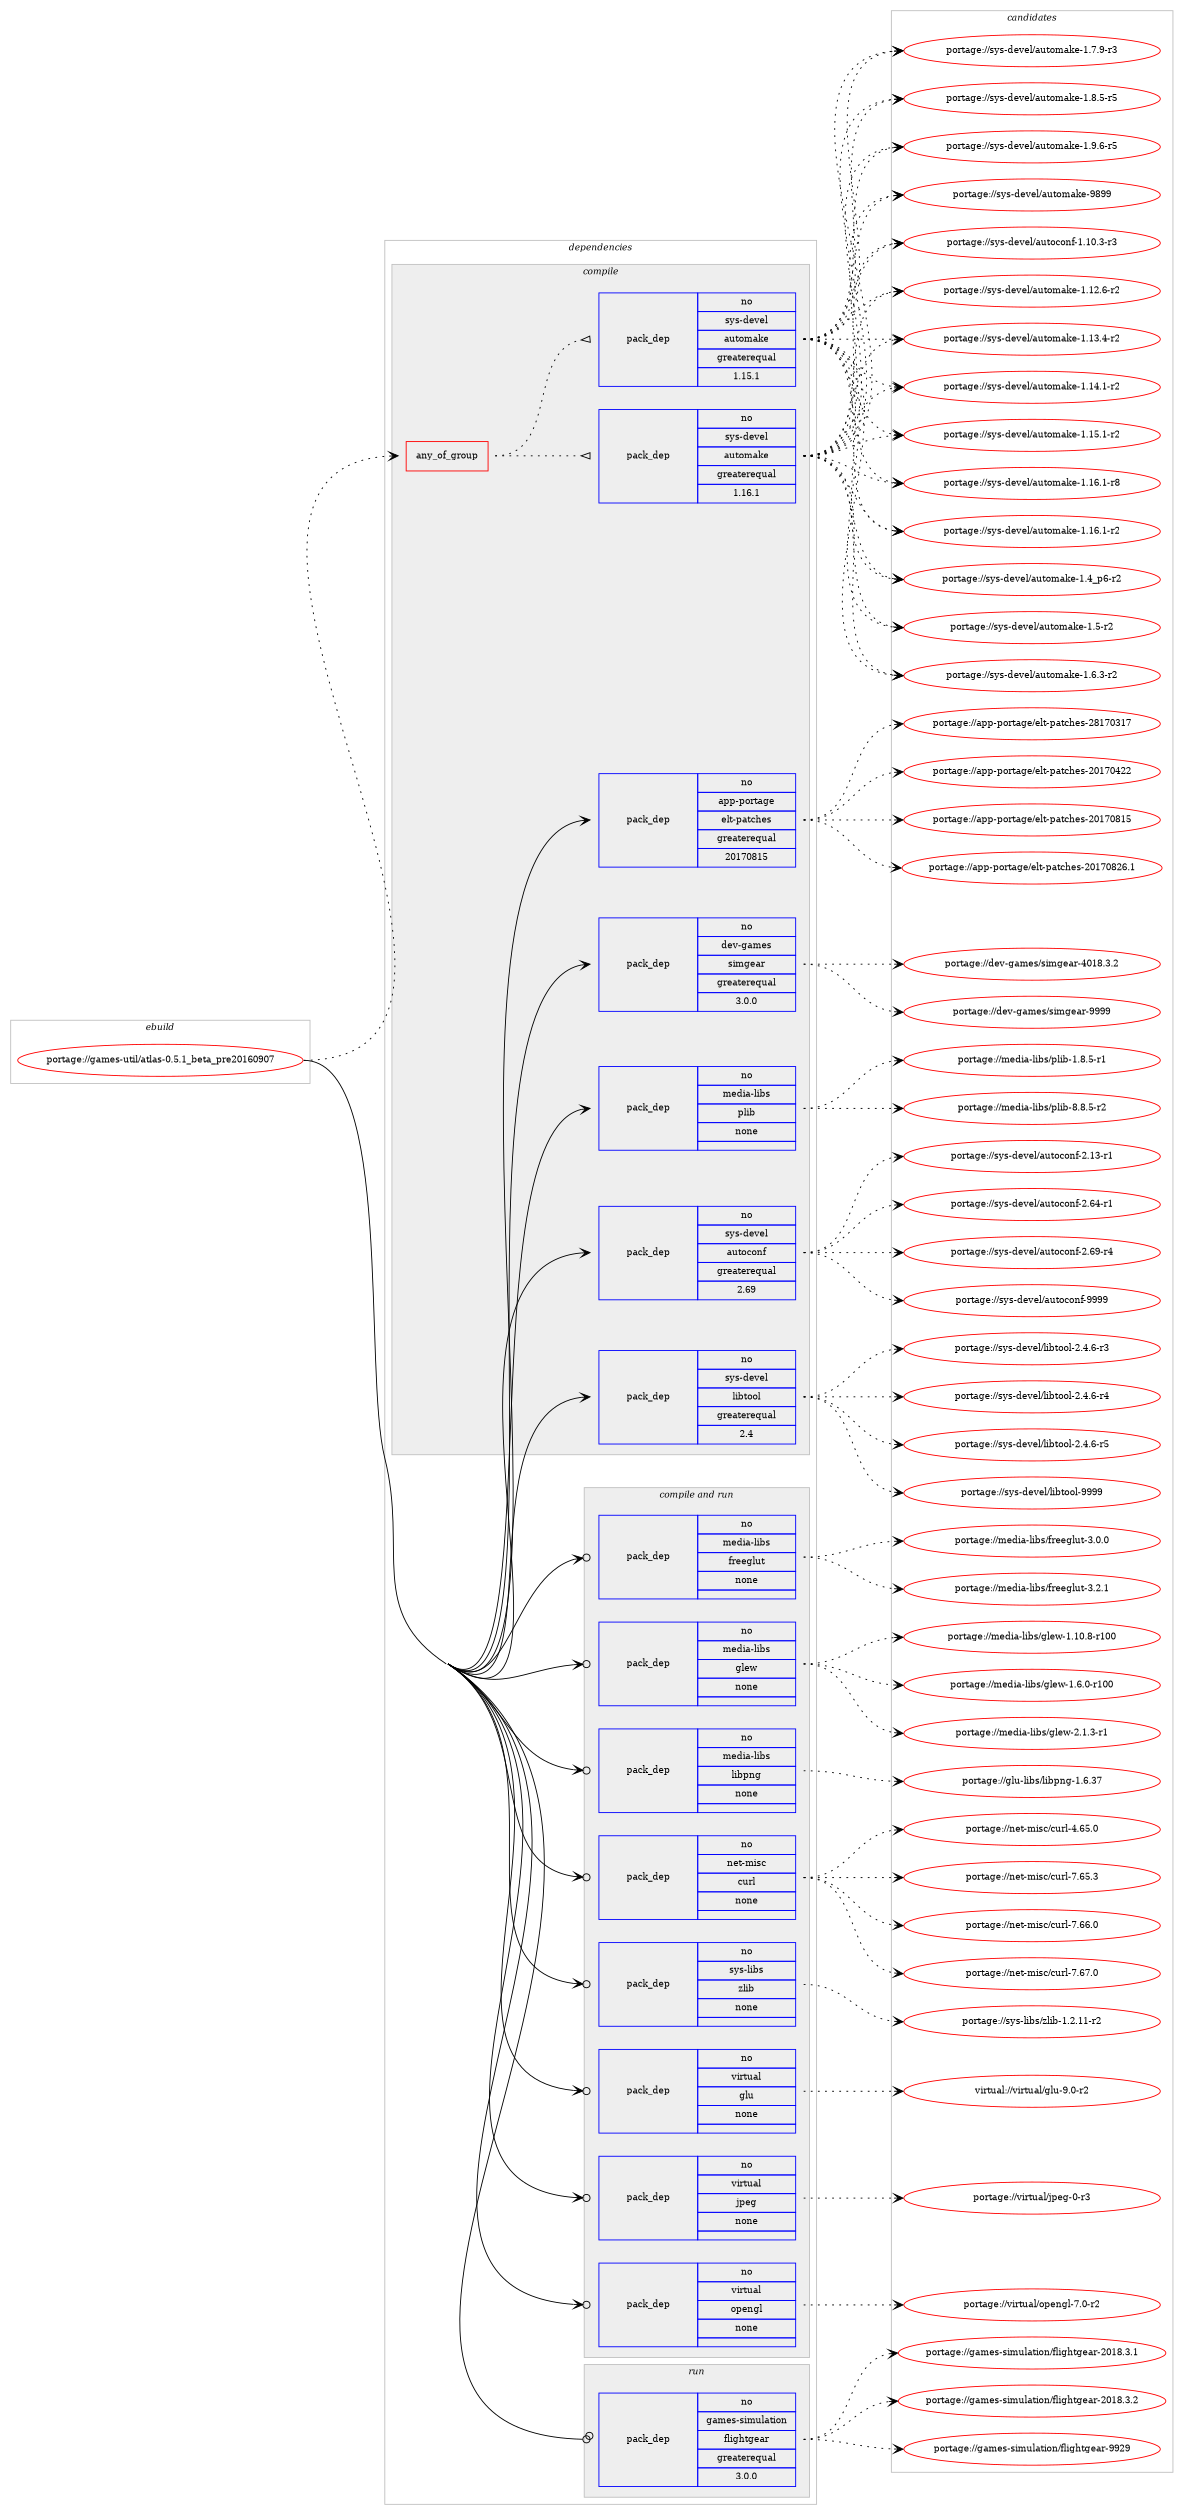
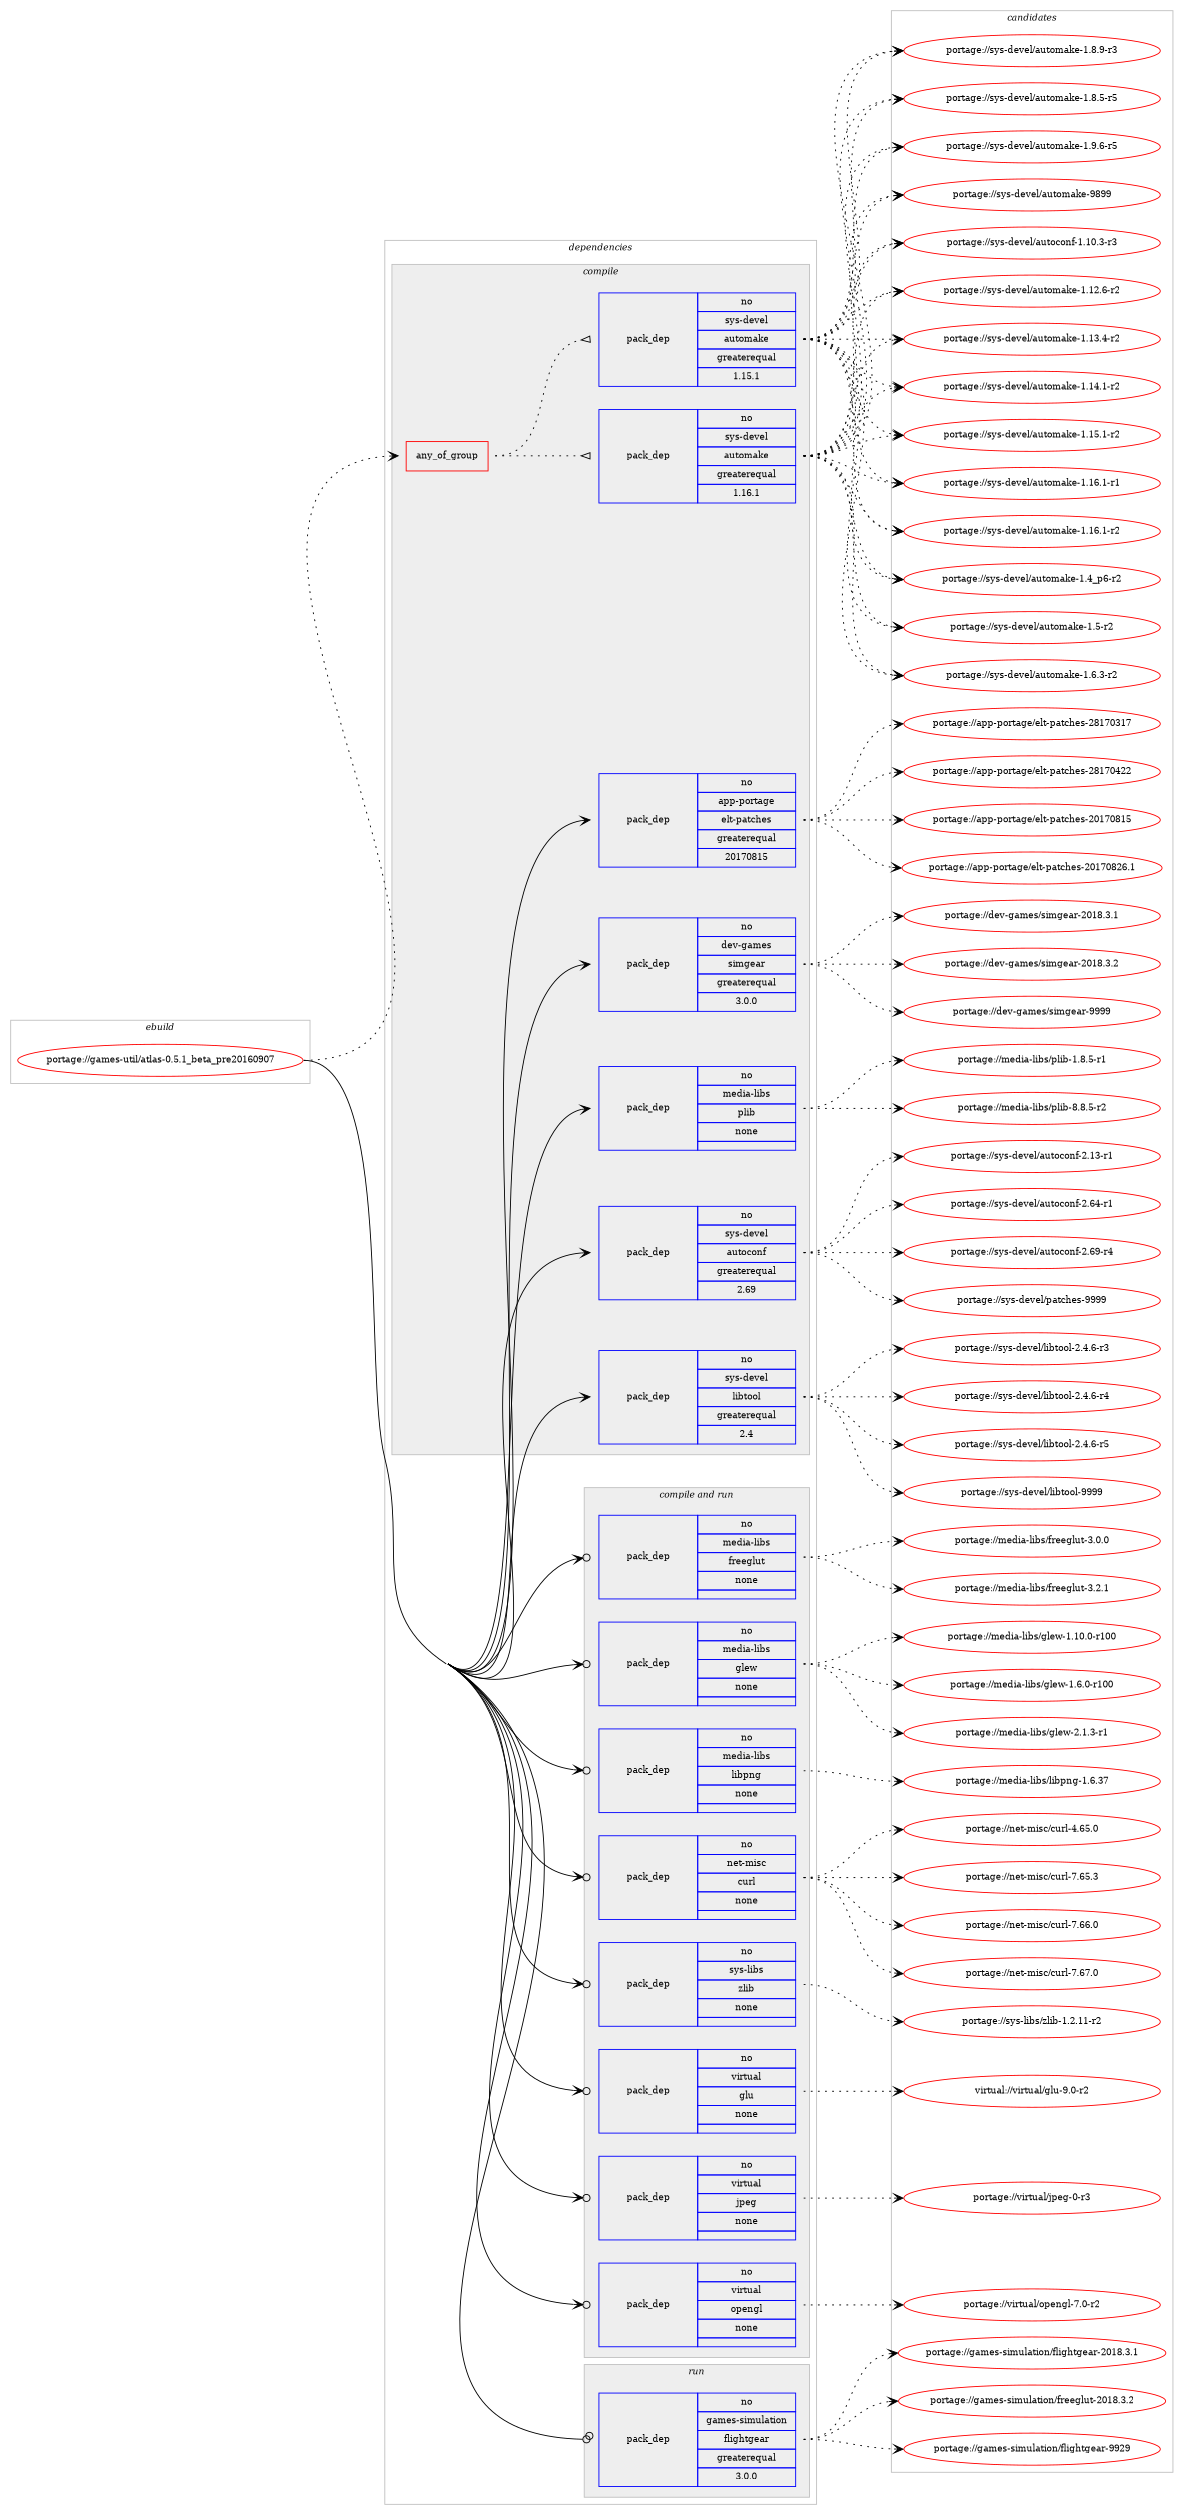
(1032, 51) -> (1032, 51)
(1032, 483) -> (1032, 483)
(1032, 772) -> (1032, 772)
none -> (1032, 916)
(1032, 964) -> (1032, 964)
(1032, 1301) -> (1032, 1301)
(1032, 1637) -> (1032, 1637)
(1032, 1781) -> (1032, 1781)
(1032, 2401) -> (1032, 2401)
